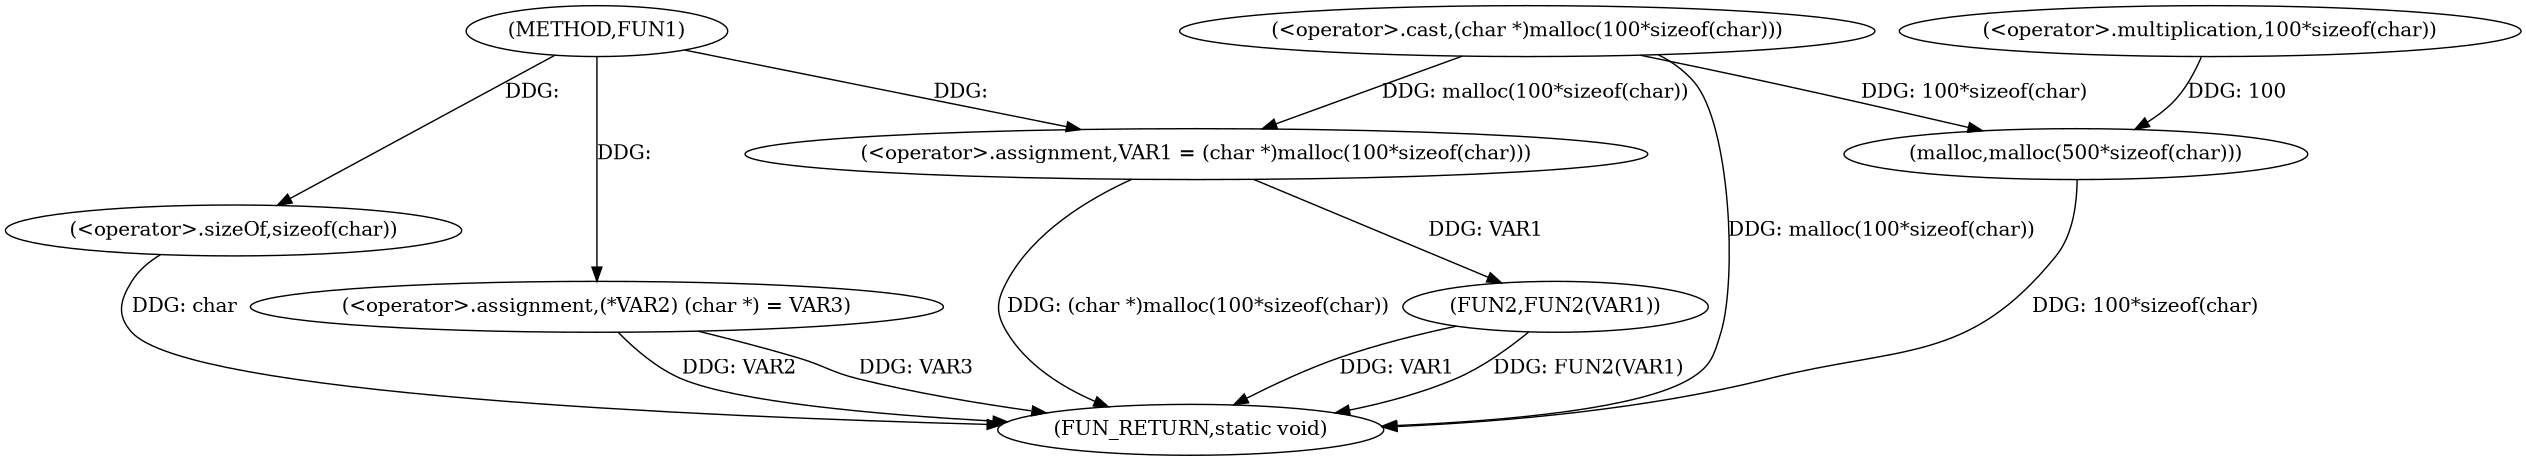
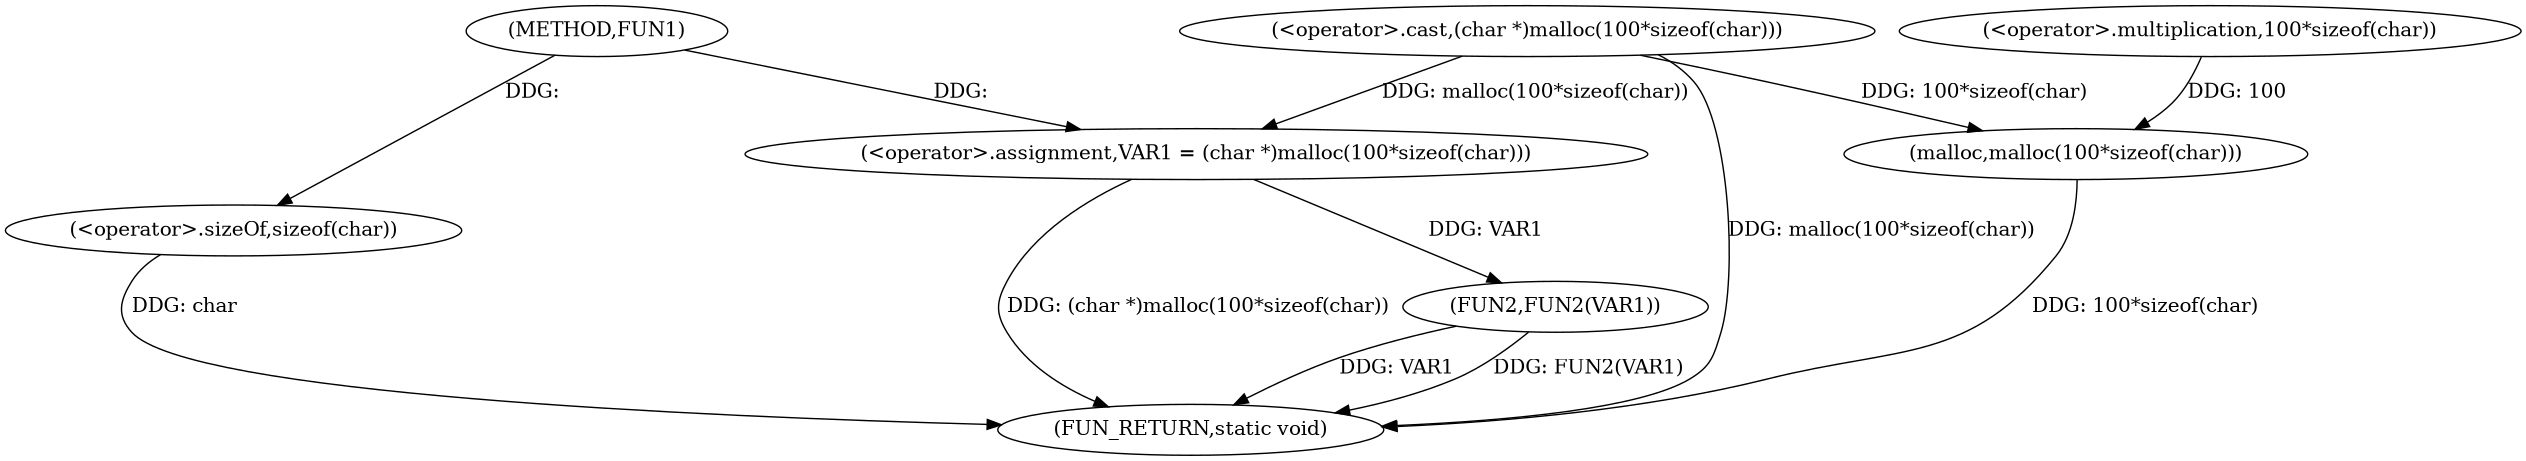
(2076, 154) -> (2076, 154)
(597, 307) -> none
